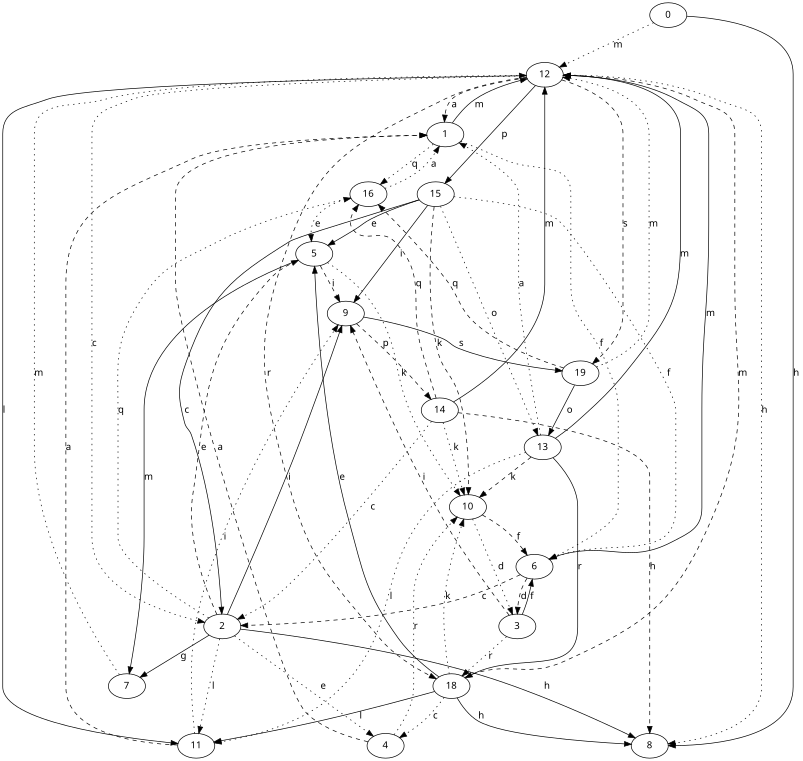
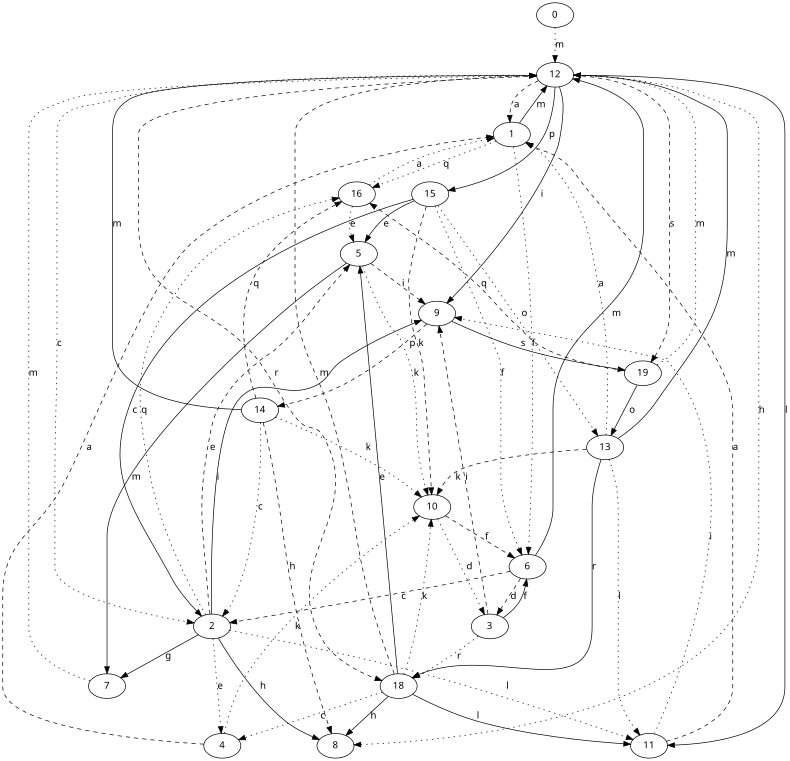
(393, 251) -> (529, 202)
(793, 387) -> none
(416, 626) -> (298, 626)
